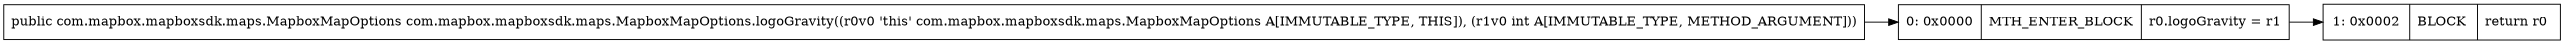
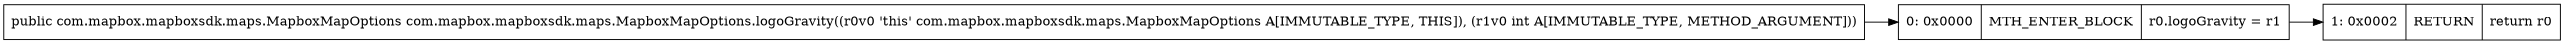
(2442, 22) -> (2444, 22)
